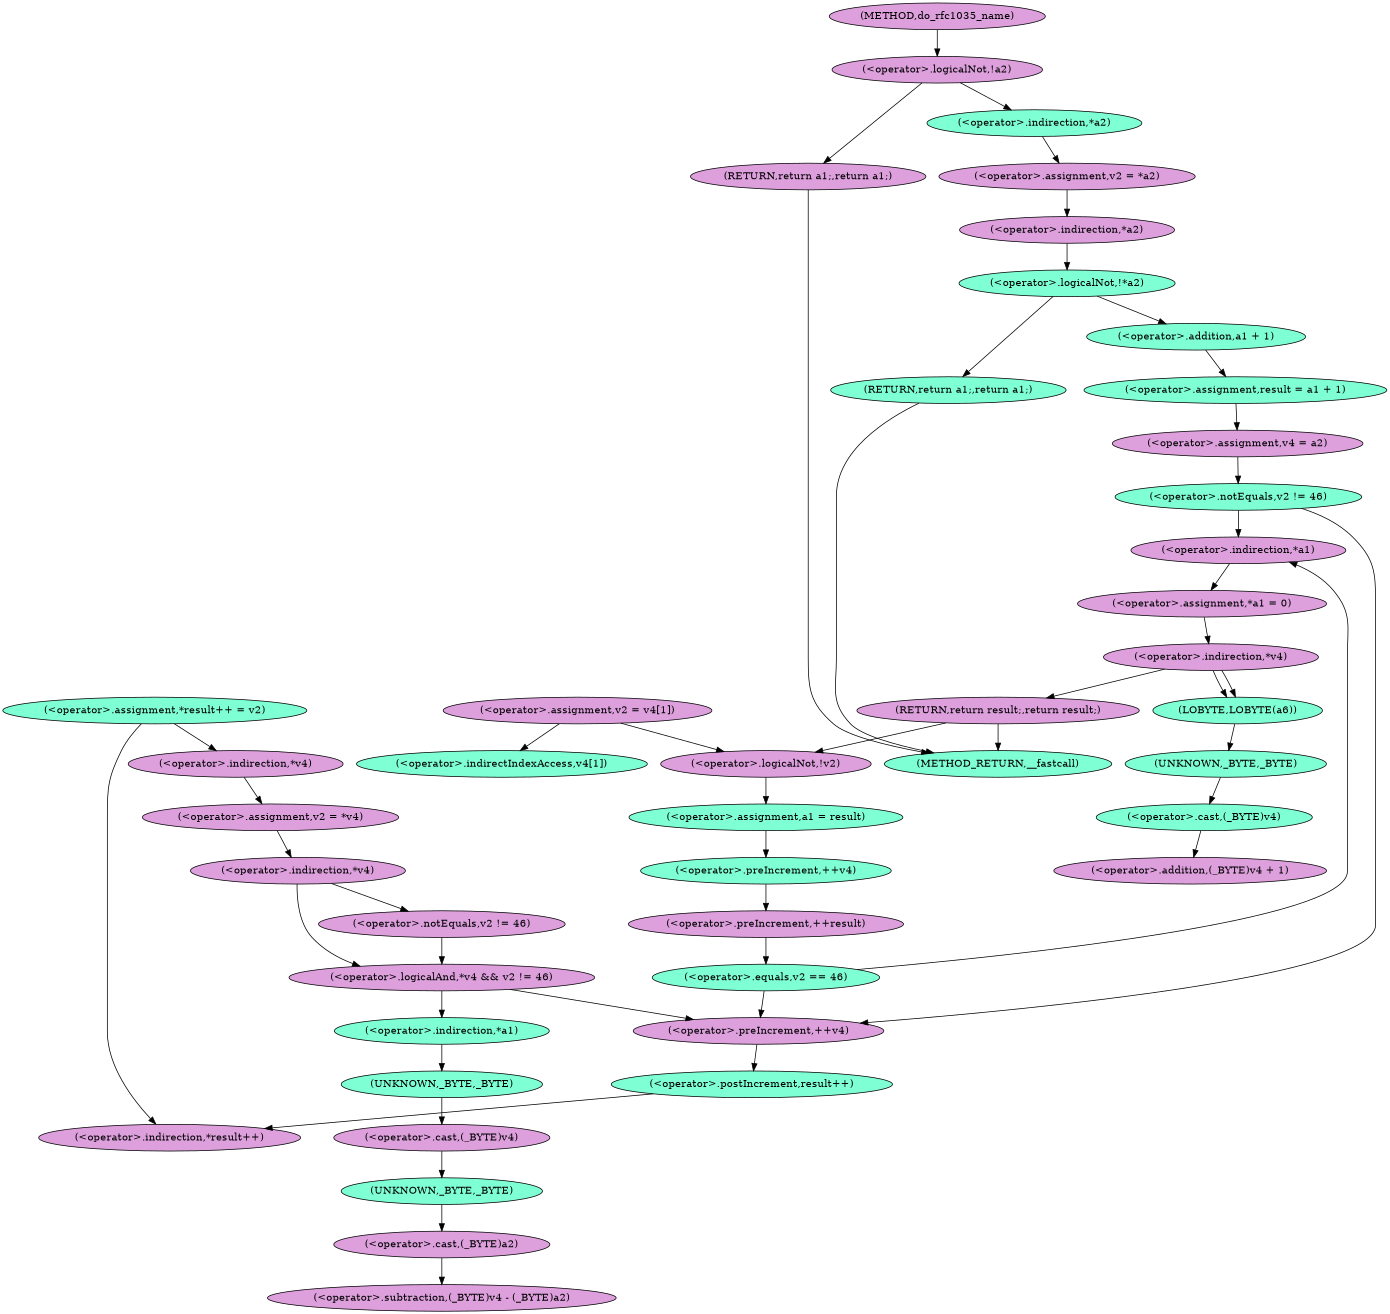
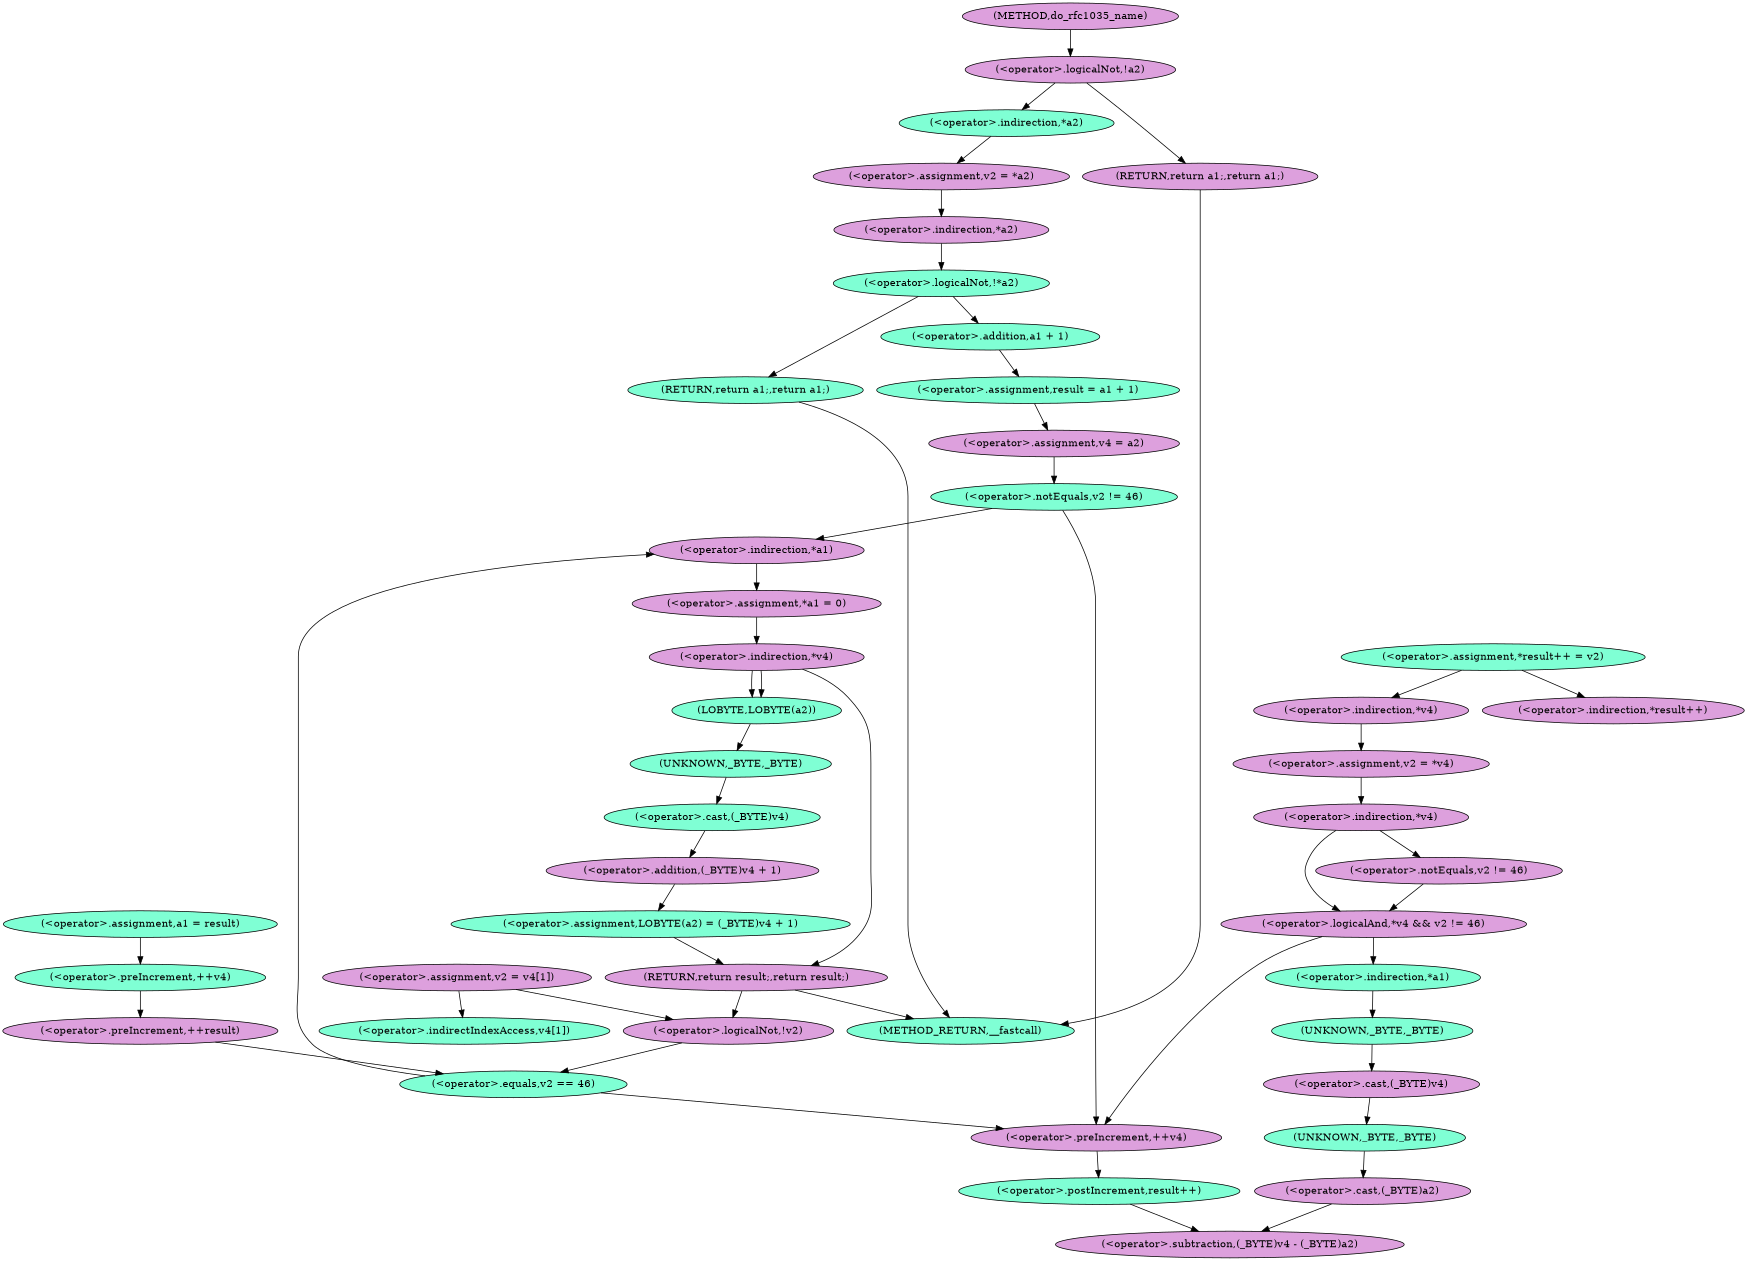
(1238, 711) -> (757, 711)
(766, 787) -> (625, 1057)
none -> (651, 924)
(463, 1111) -> (1161, 1216)
